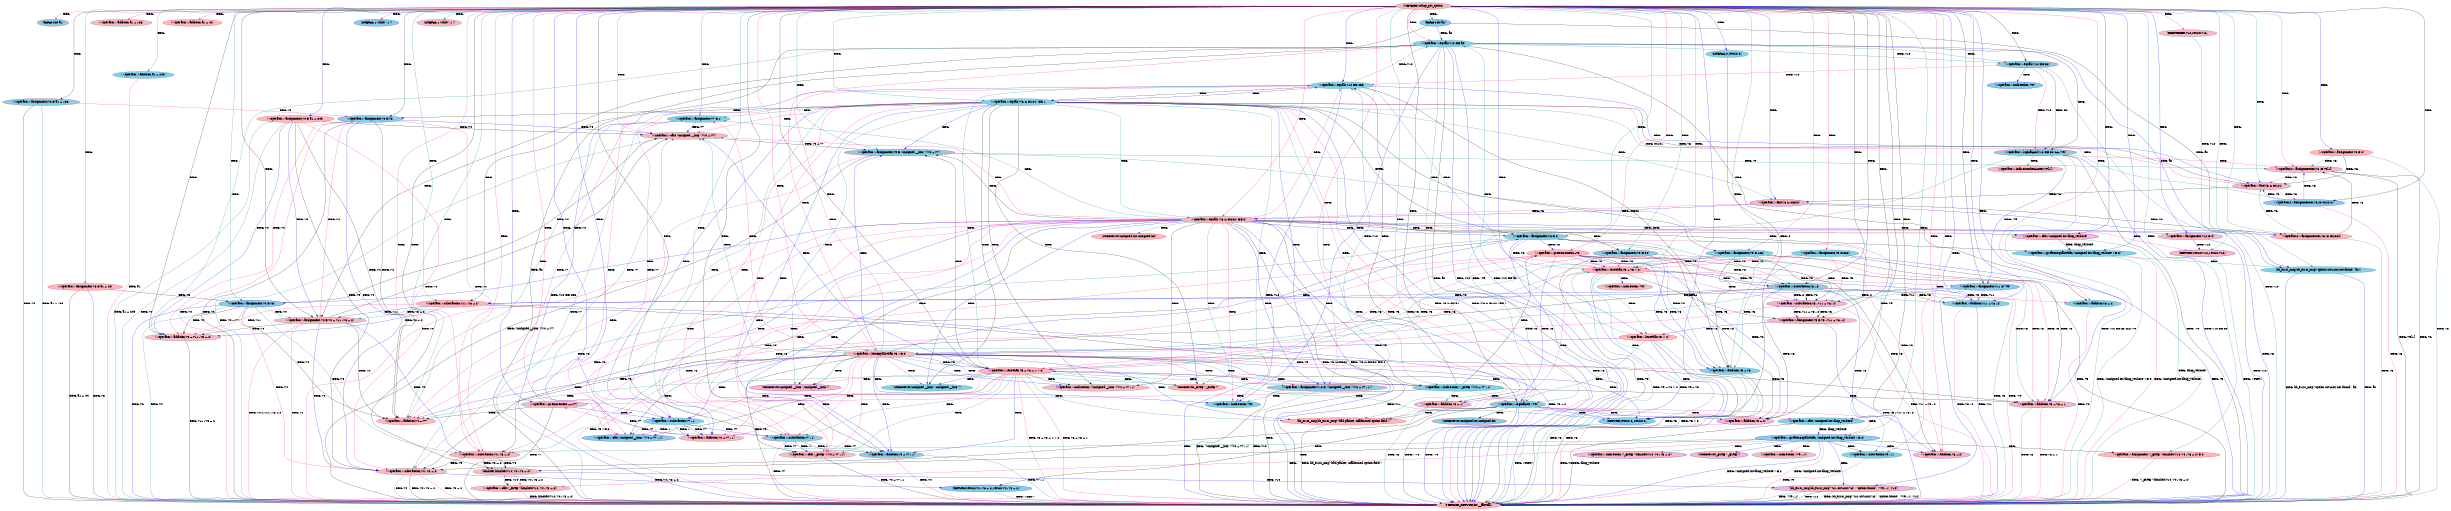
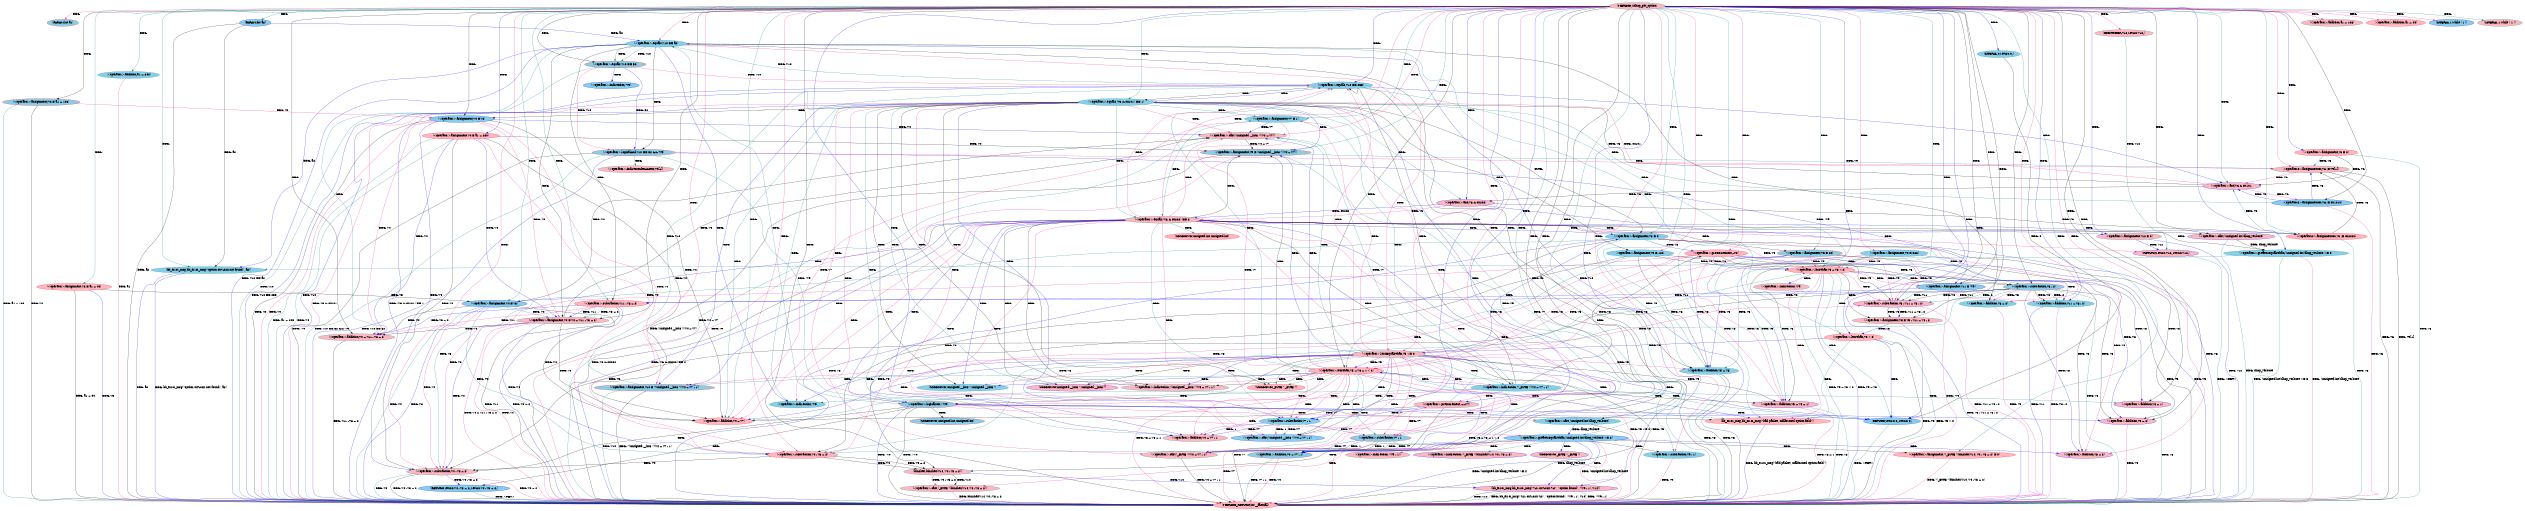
(489, 130) -> (834, 143)
